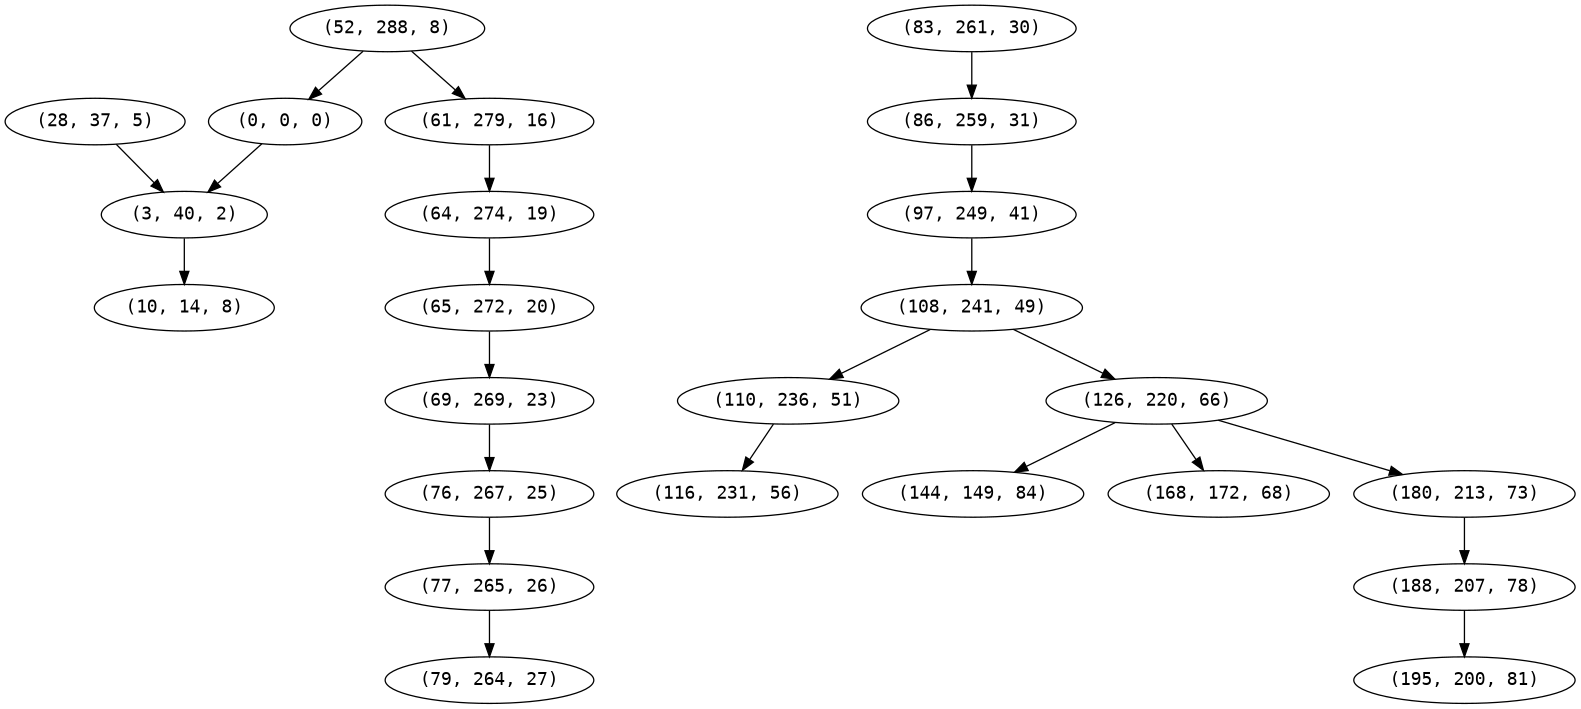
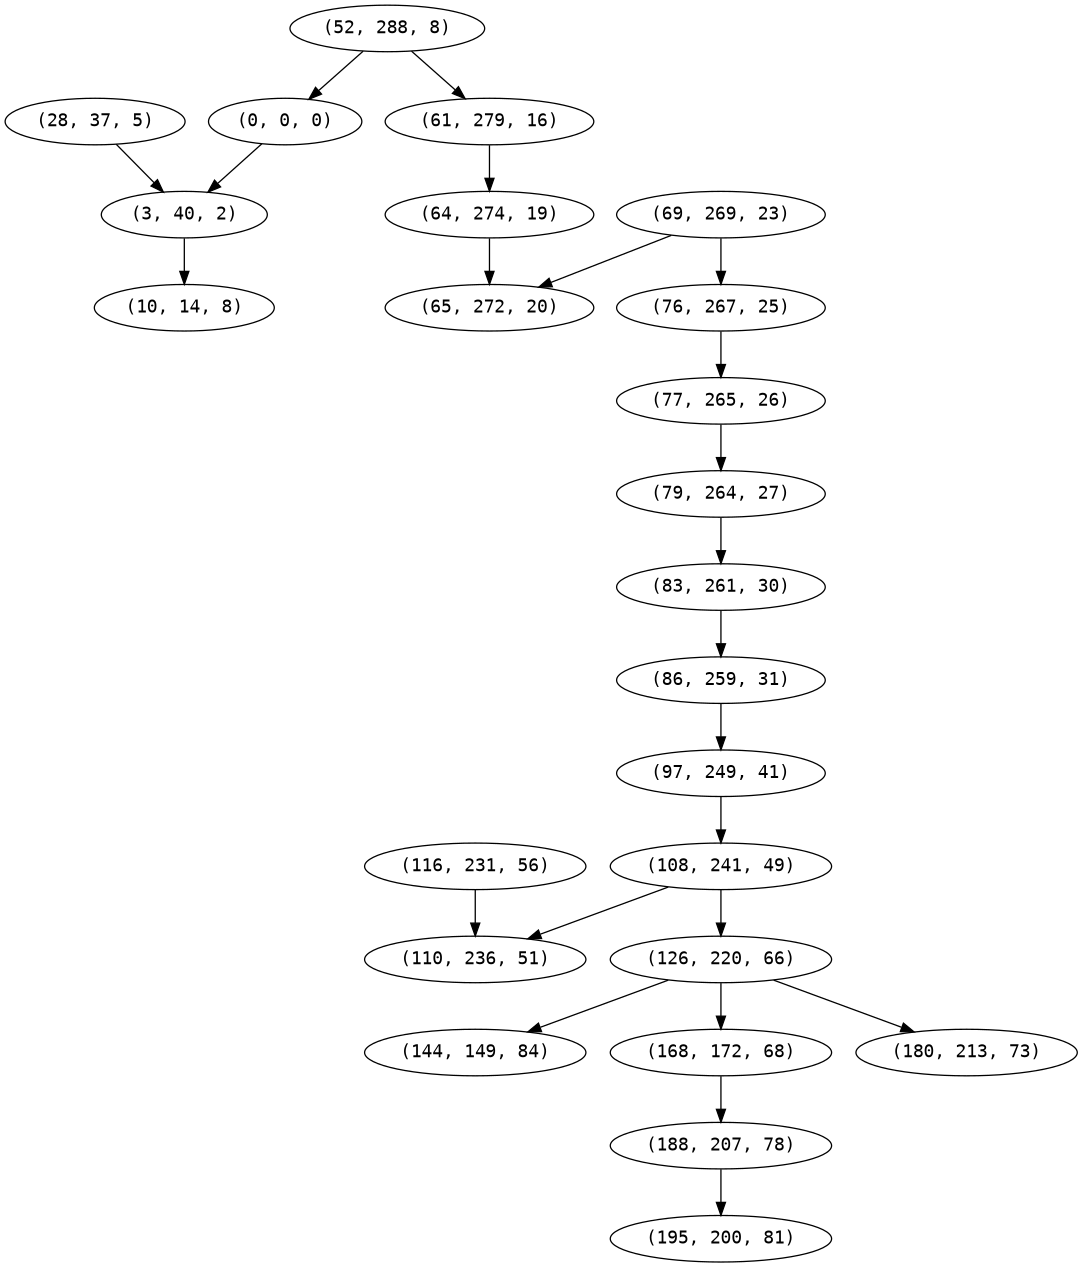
(489, 348) -> (611, 259)
(762, 442) -> (475, 907)
none -> (721, 534)
(1464, 534) -> (721, 1093)
